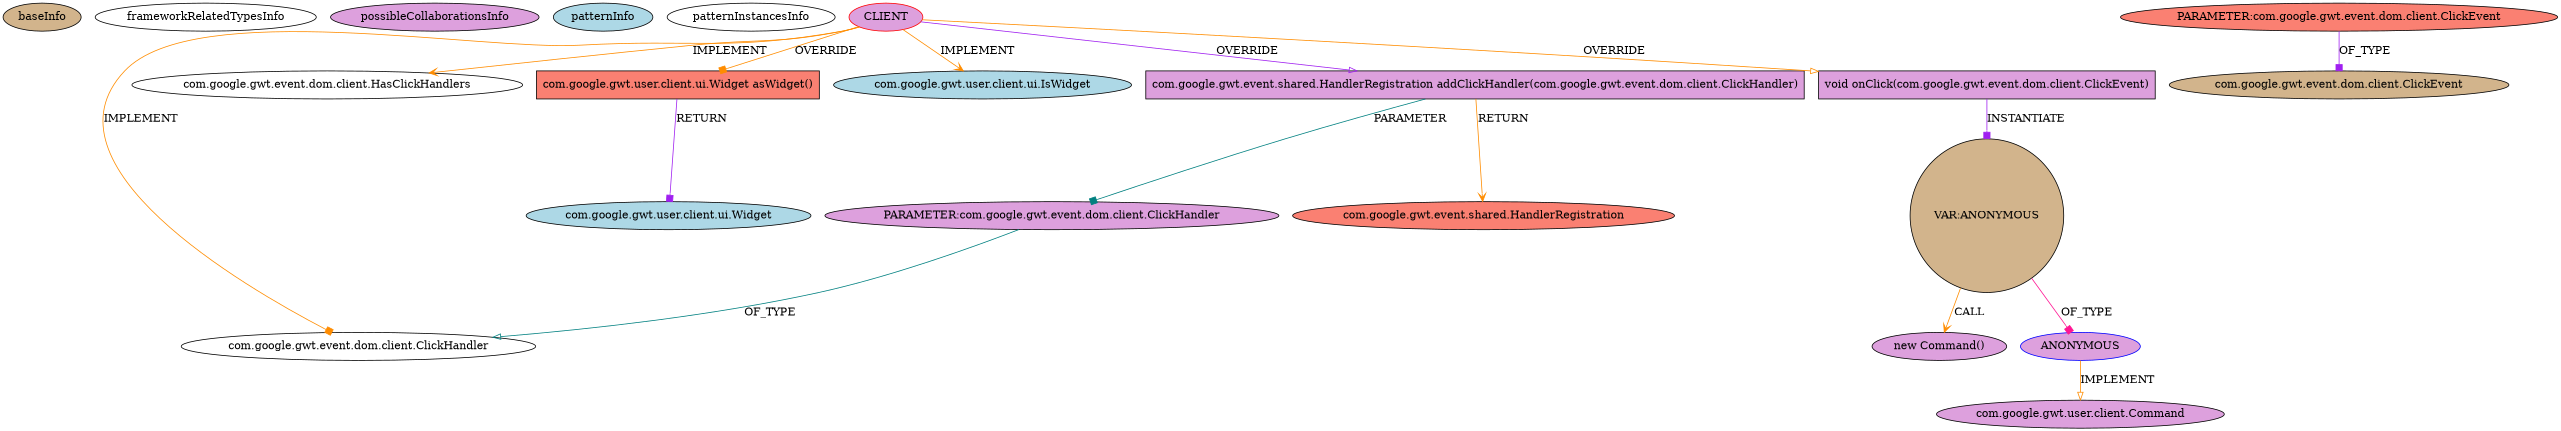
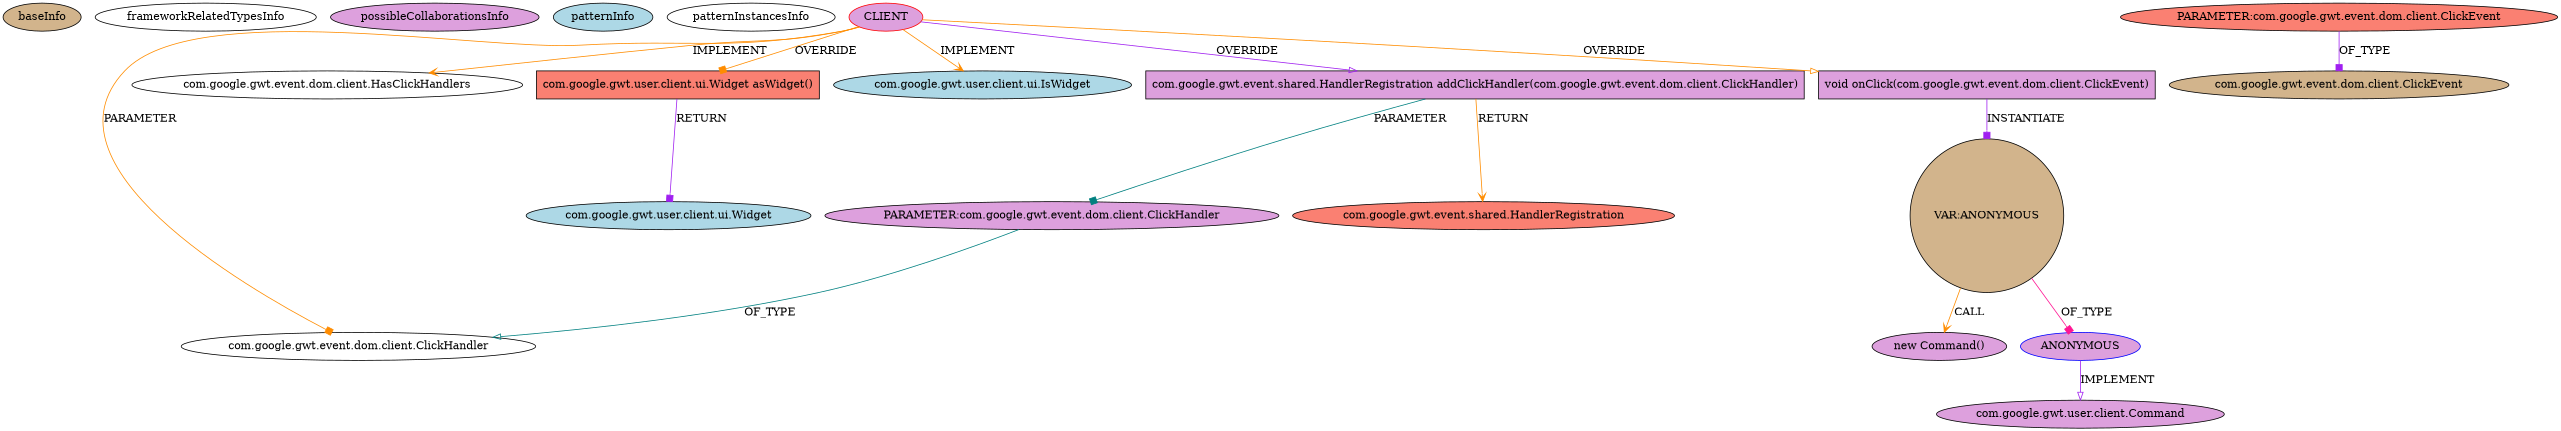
(141, 119) -> (140, 119)
(2080, 376) -> (2080, 376)
